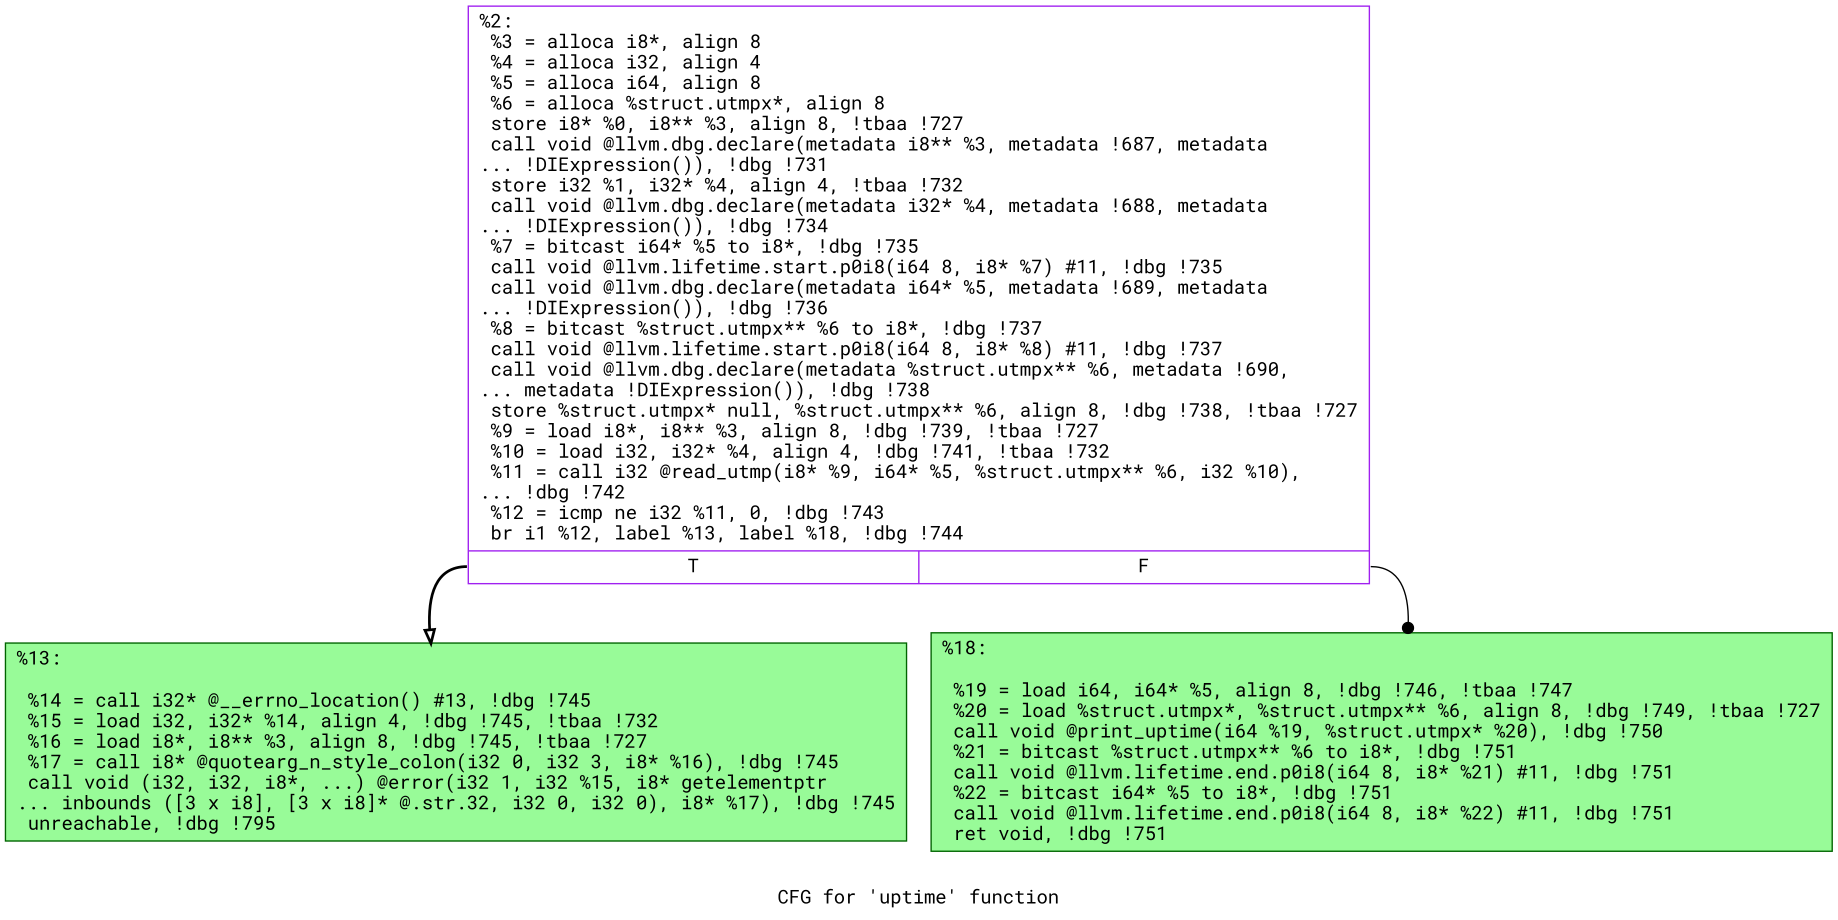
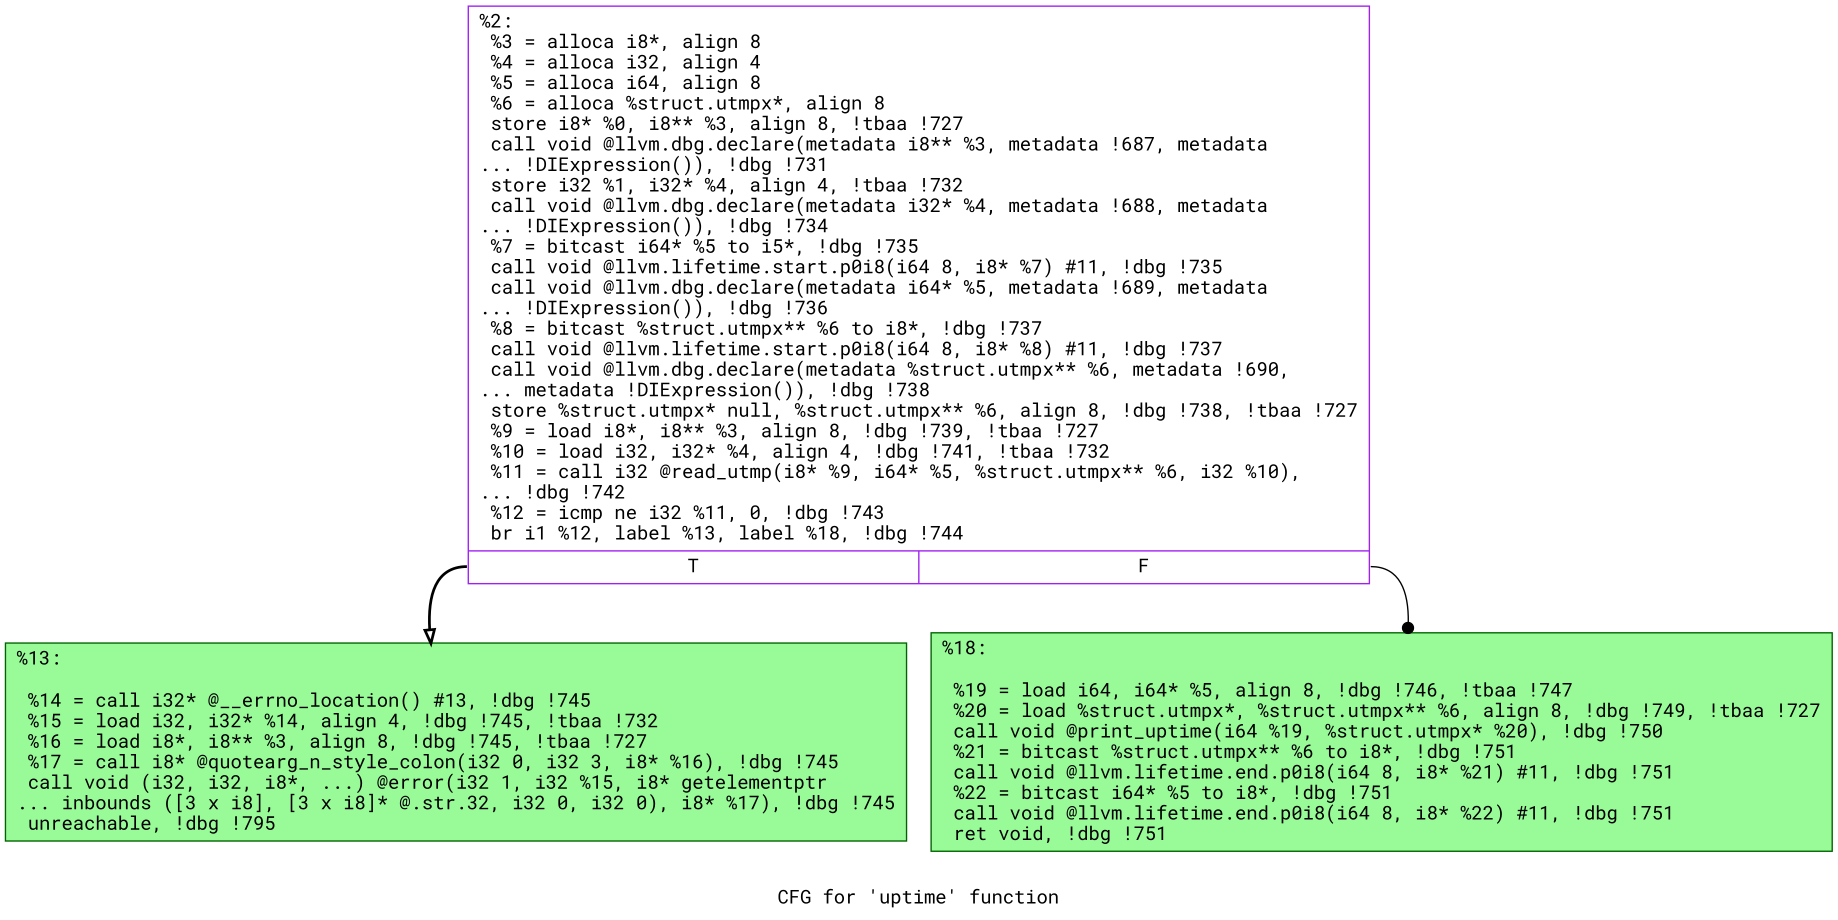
(699, 247) -> (699, 247)
